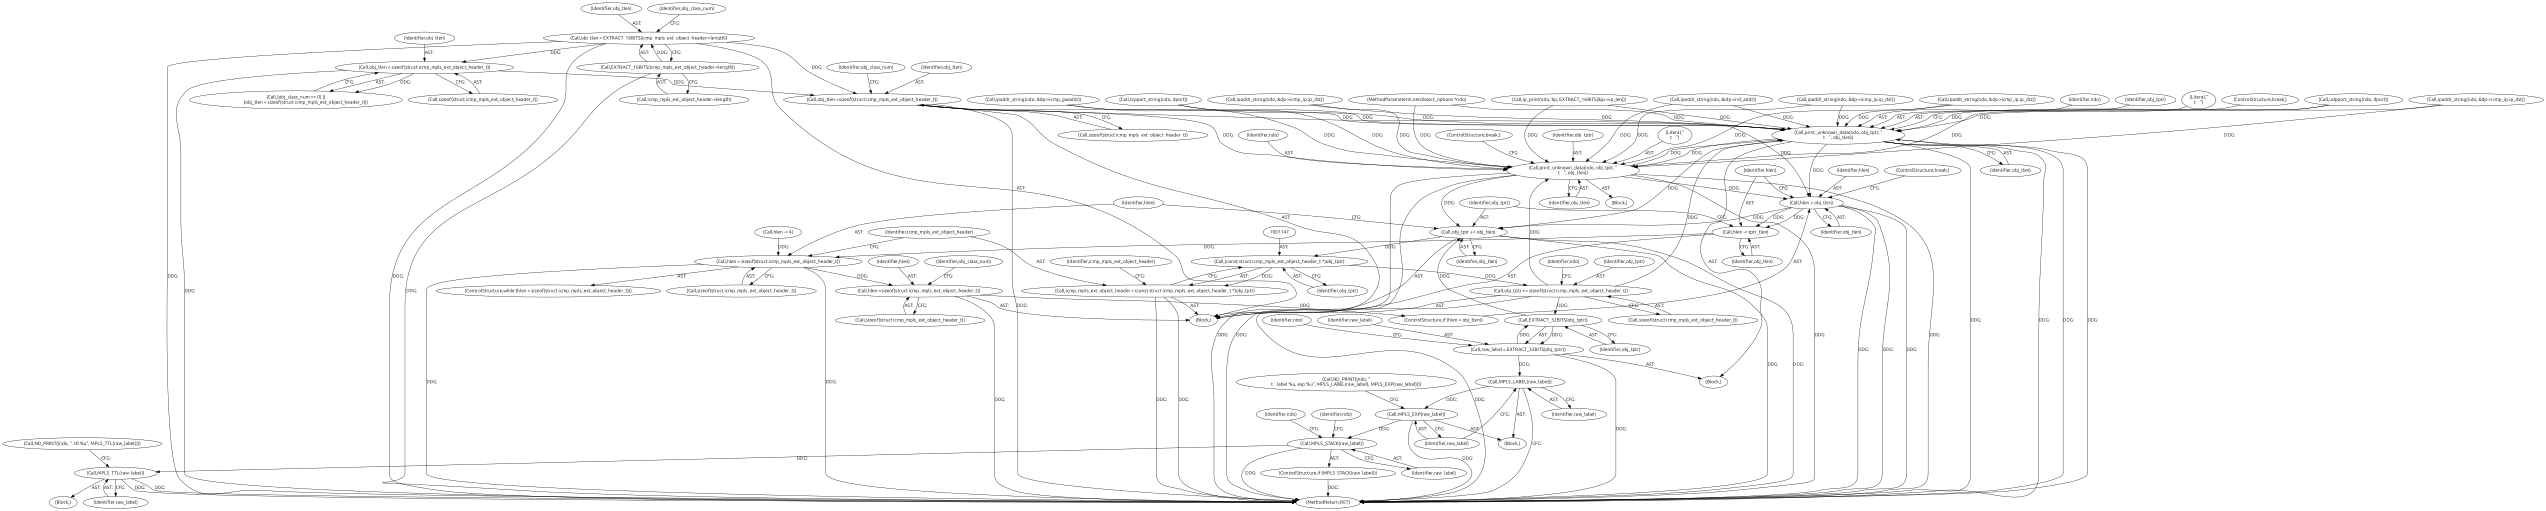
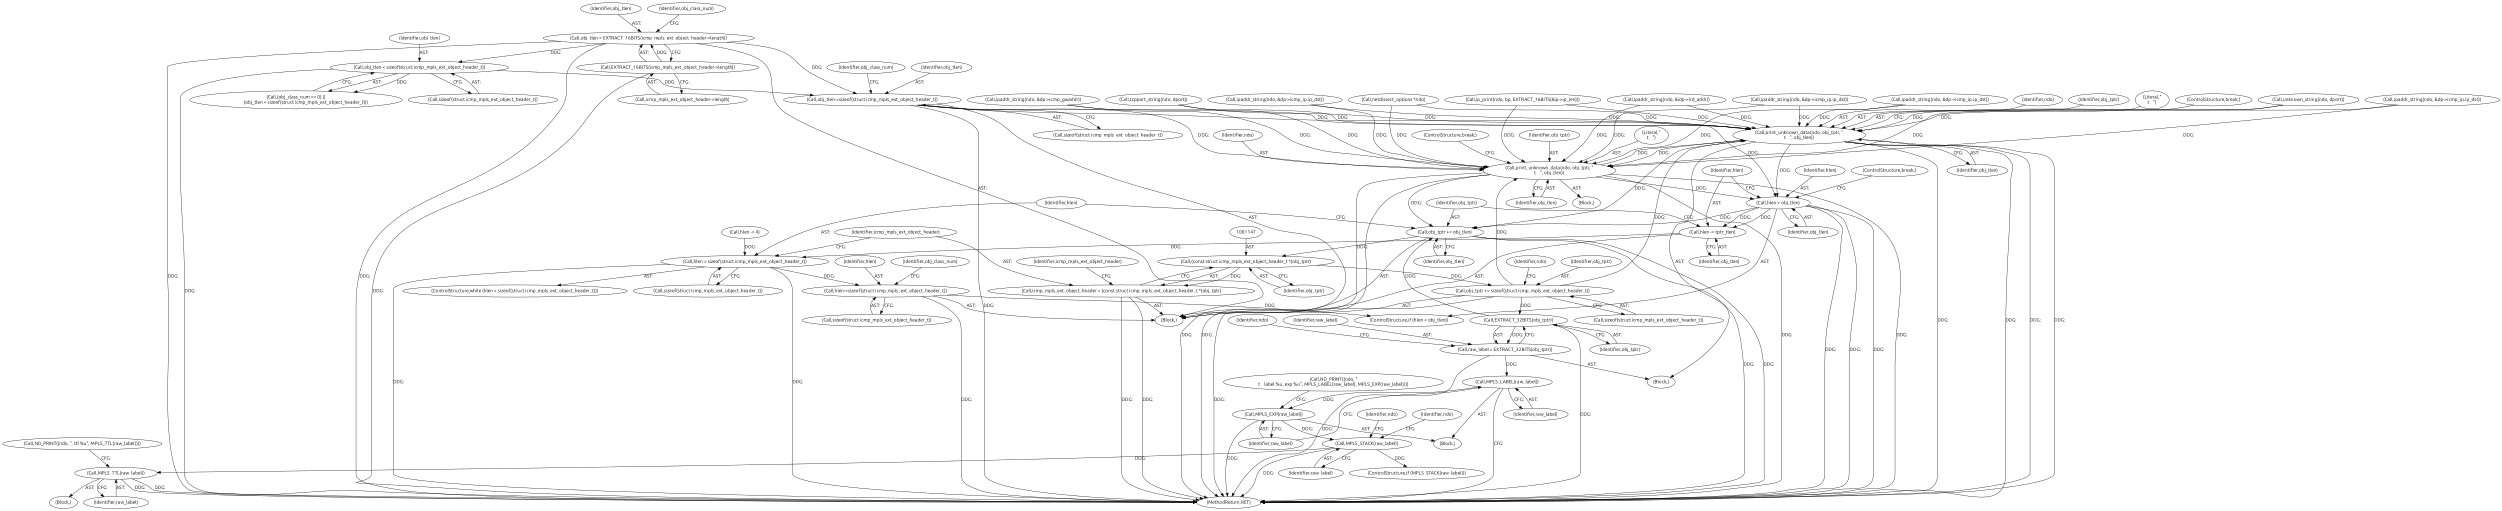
(1417, 100) -> (1394, 100)
(2354, 100) -> (2308, 100)
(1667, 302) -> (1637, 301)
(1525, 335) -> (1531, 335)
(1335, 458) -> (1401, 458)
(1328, 486) -> (1505, 488)
